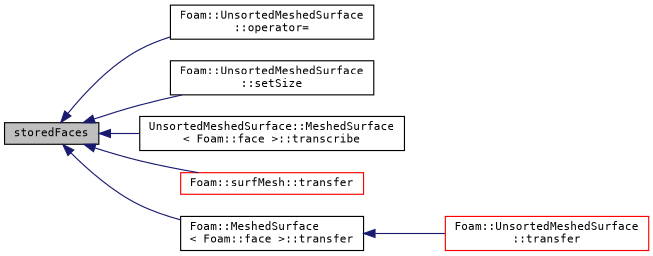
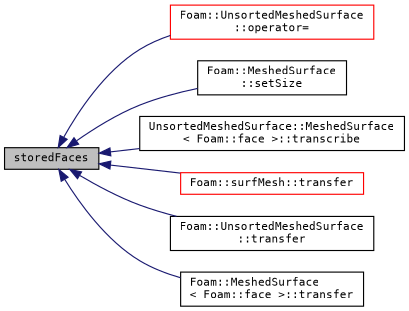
(272, 22) -> (272, 22)
(272, 78) -> (272, 78)
(410, 233) -> (127, 200)
(547, 233) -> (272, 233)
